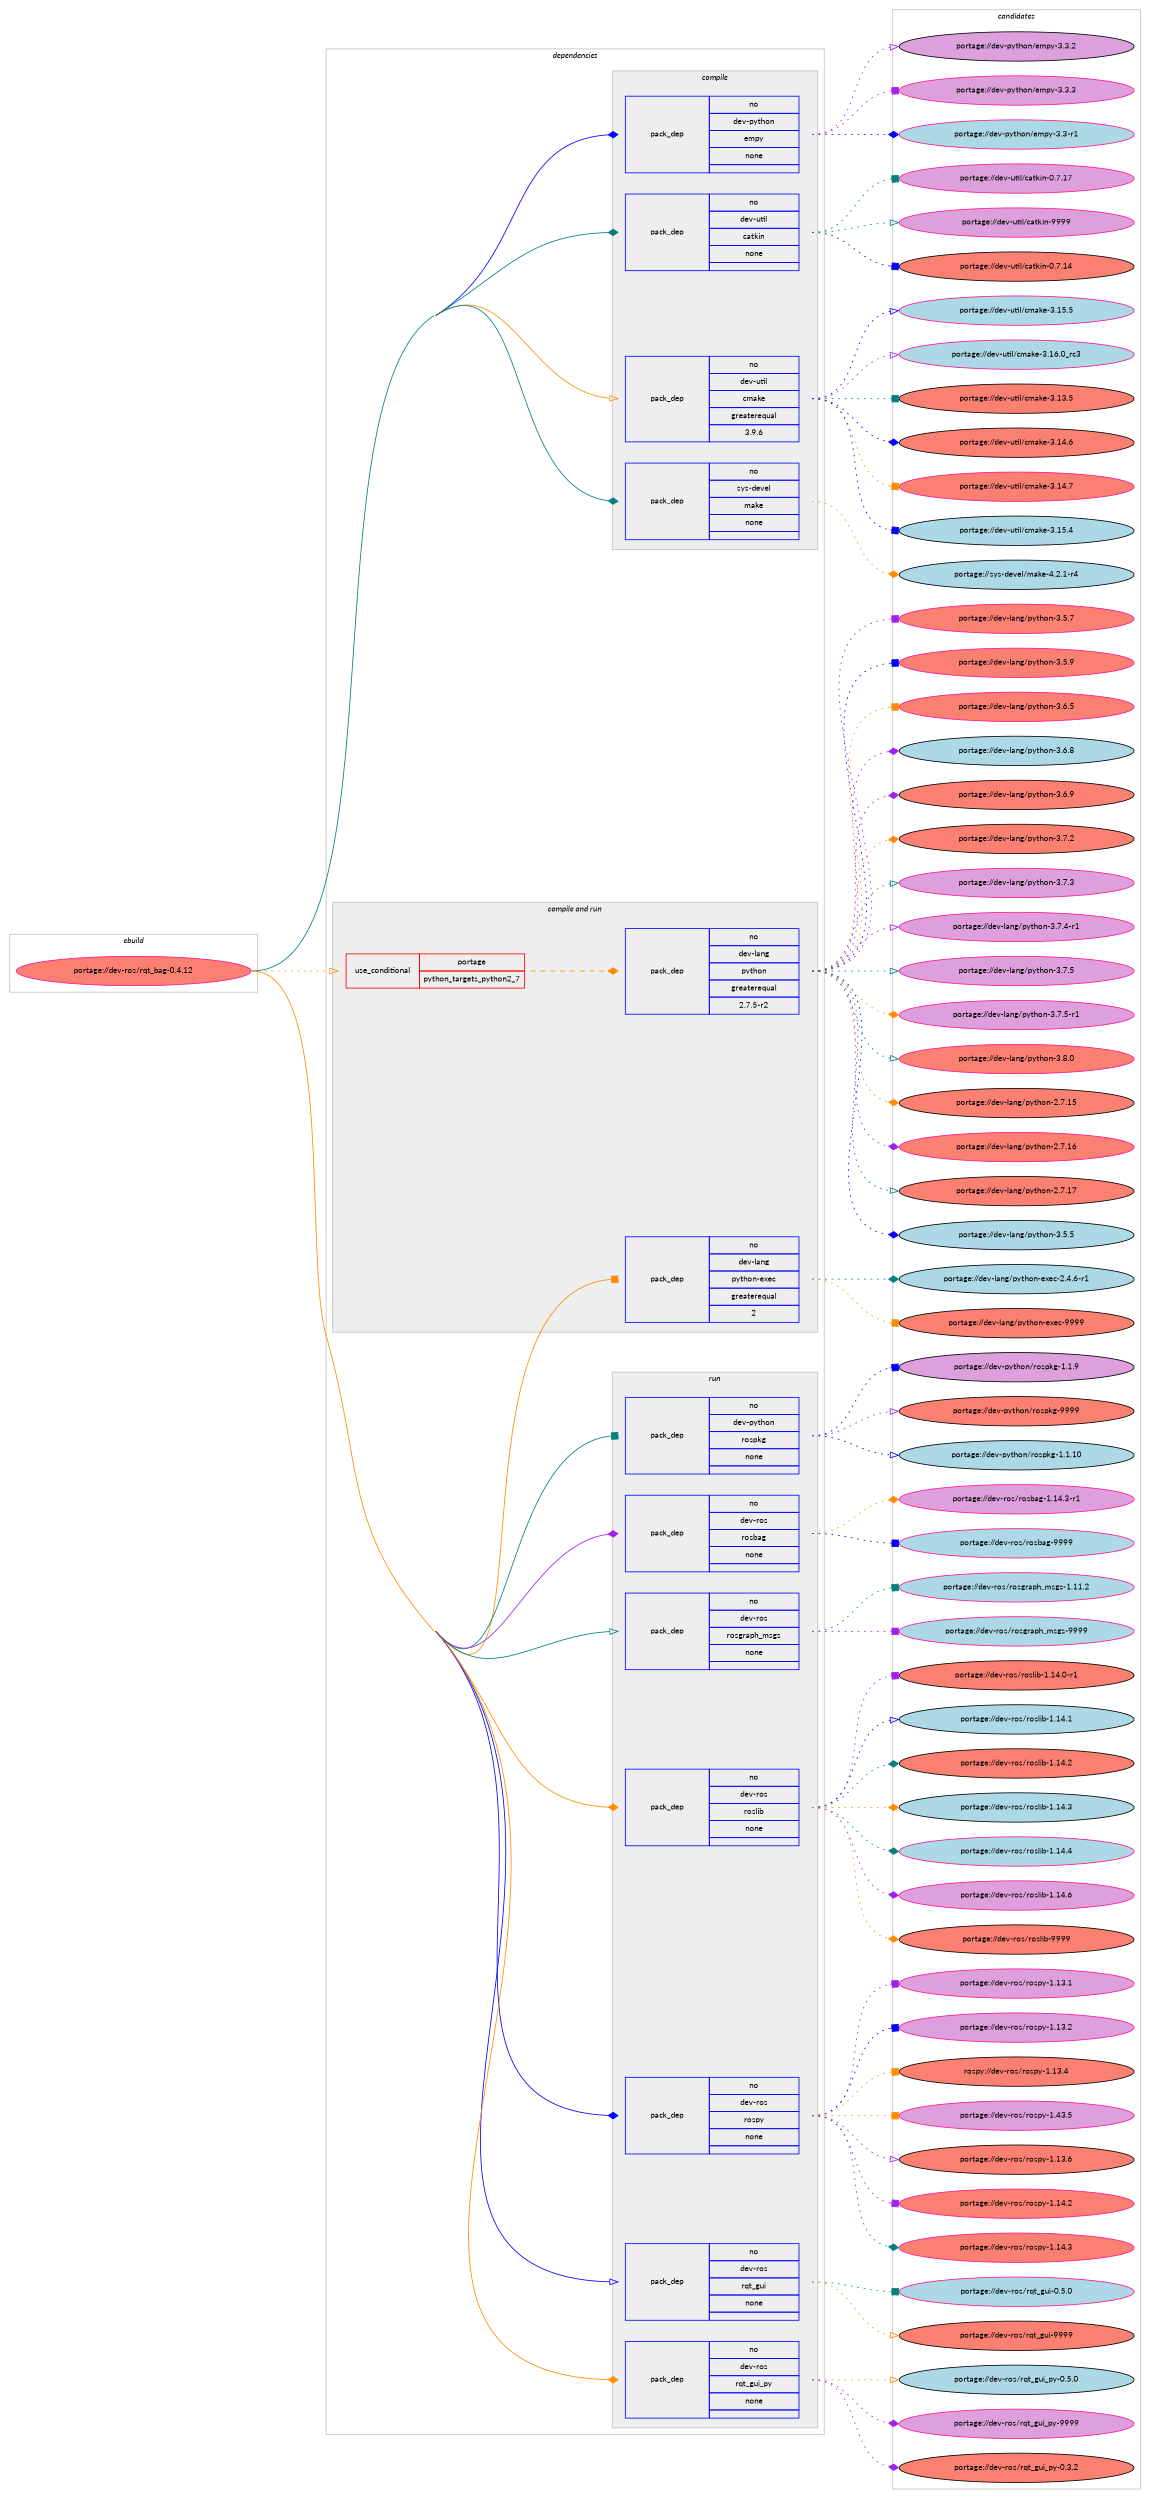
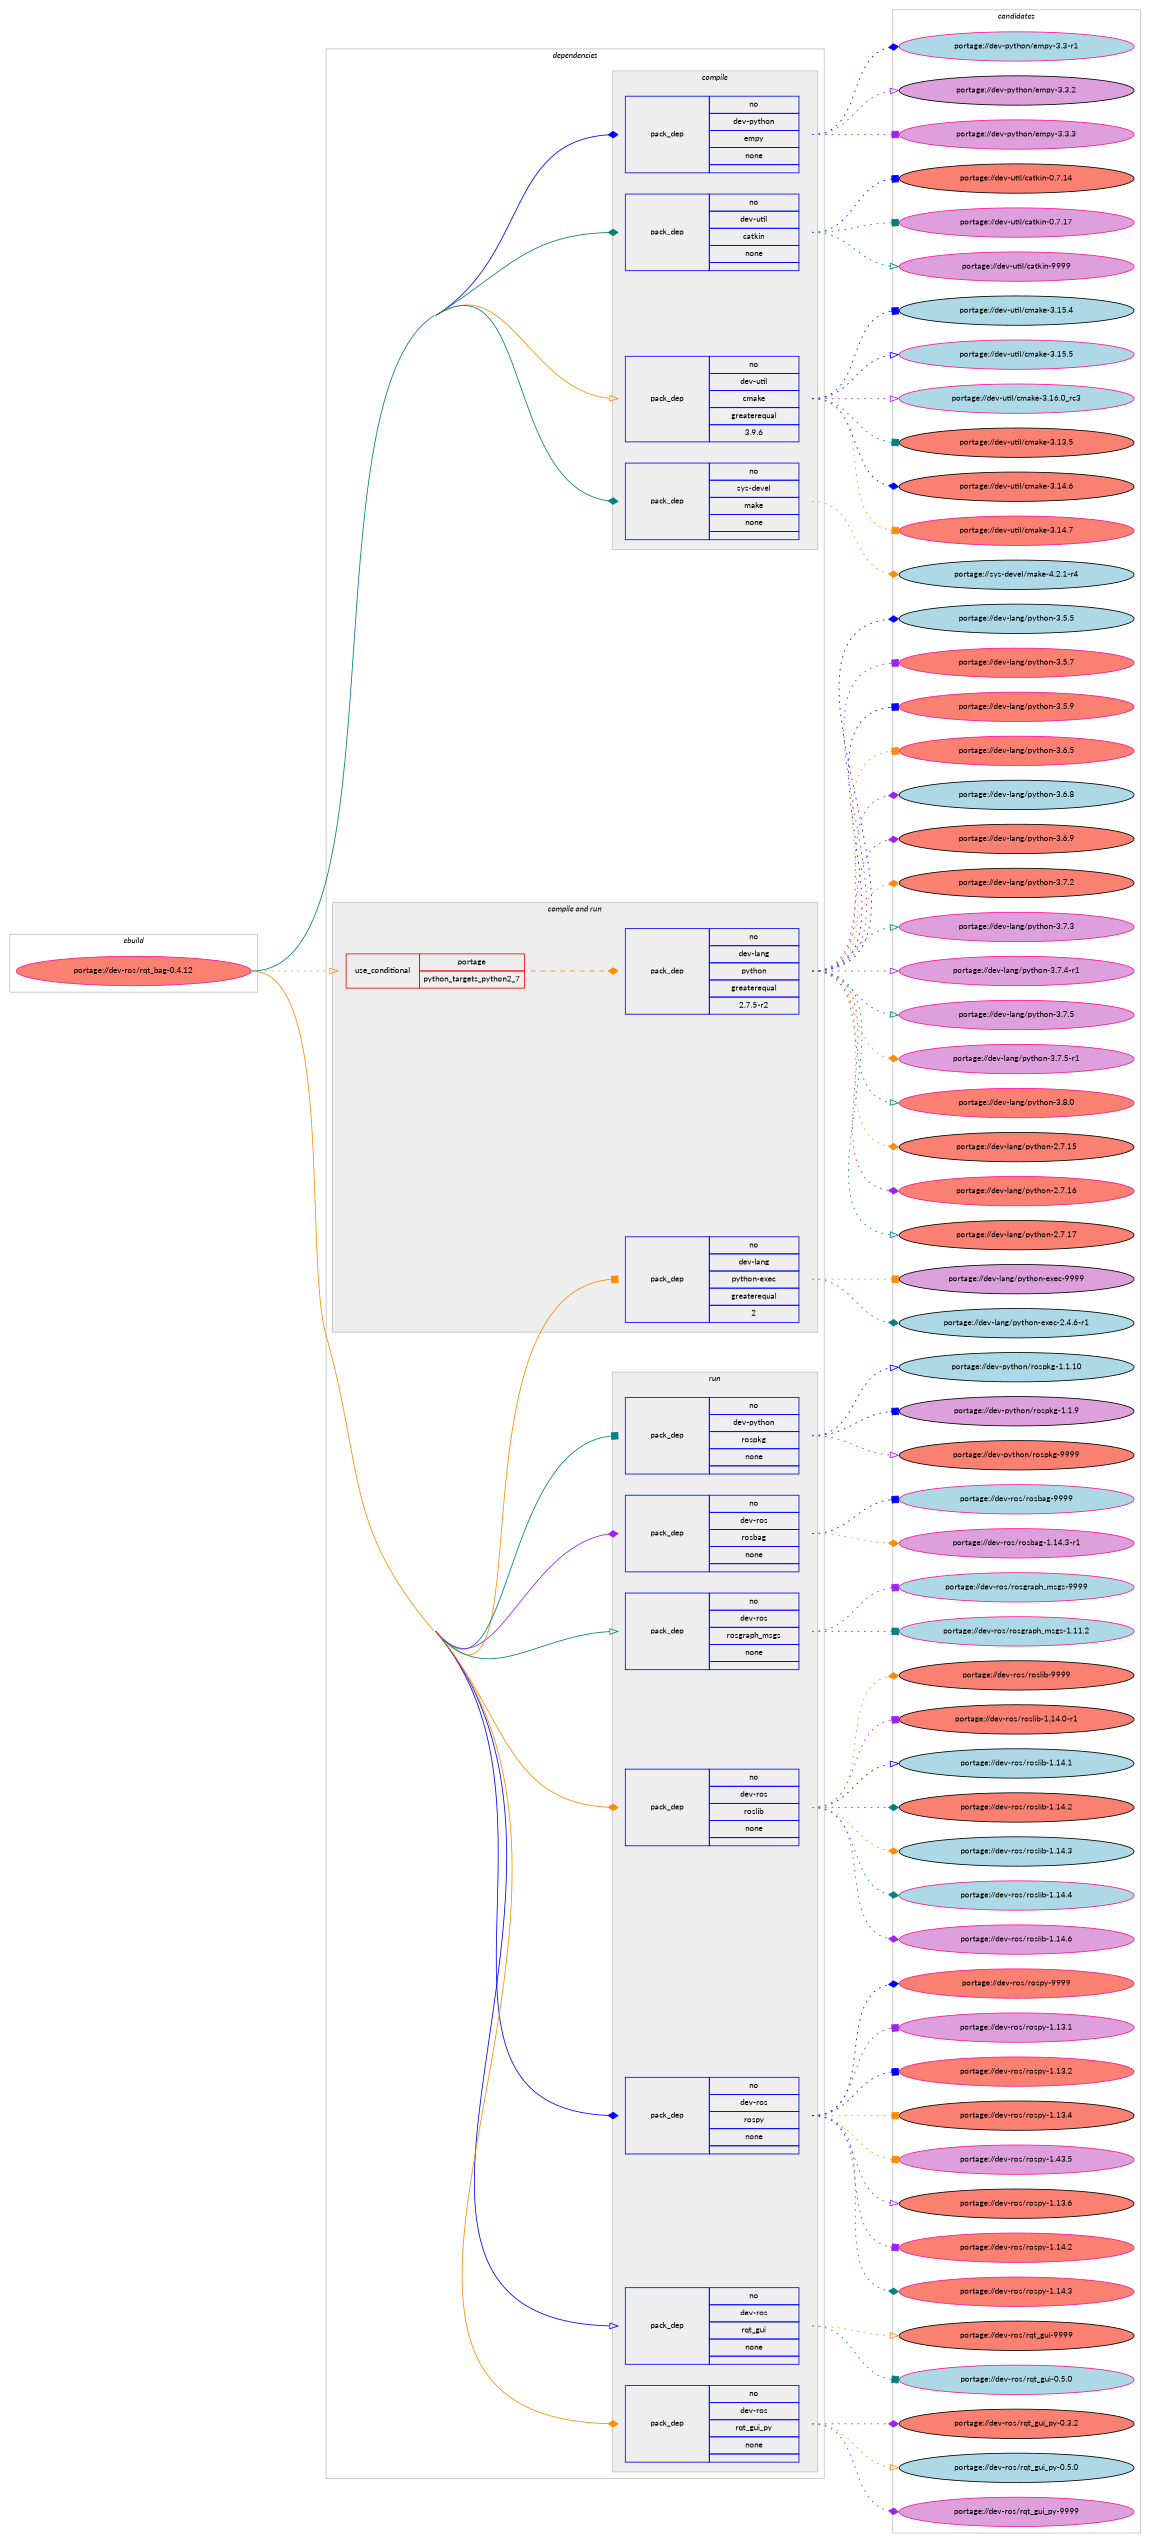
(1017, 1323) -> (1017, 1279)
none -> (1017, 1984)
(1017, 2028) -> (1017, 2072)
(1017, 2072) -> (1017, 2116)
